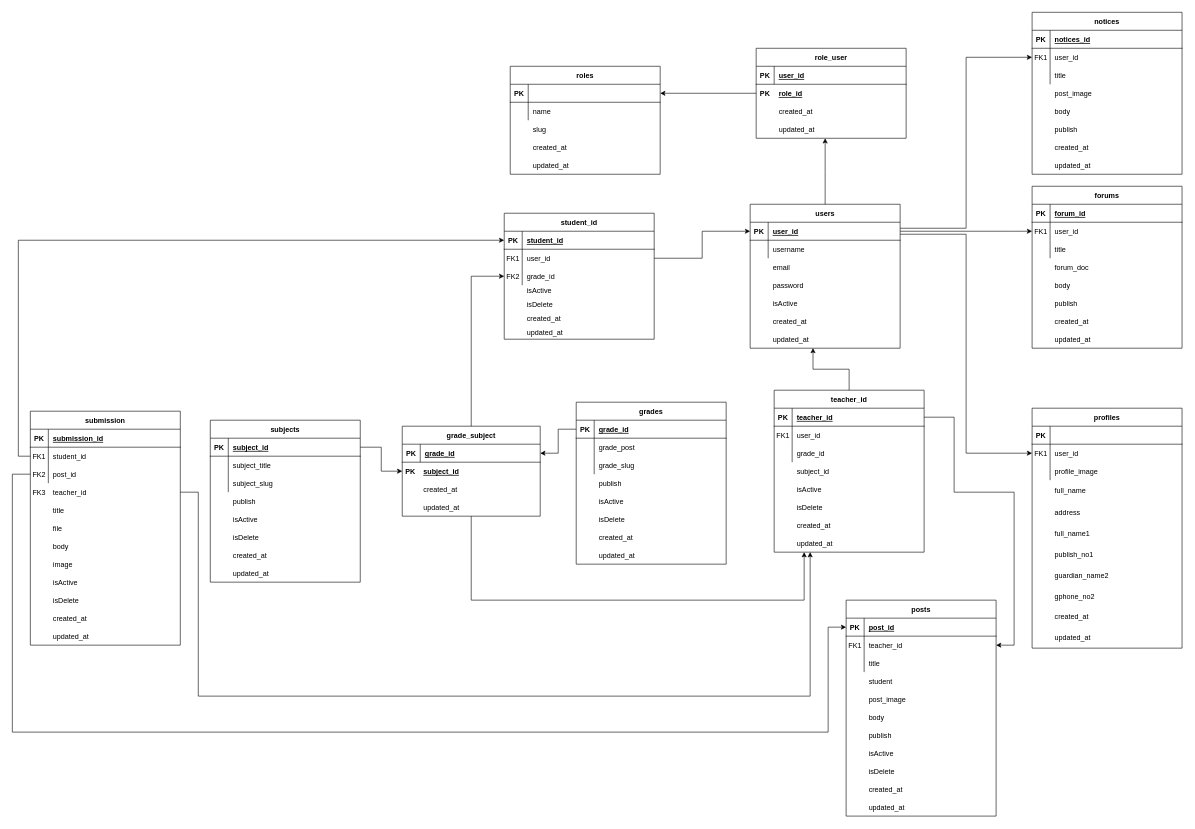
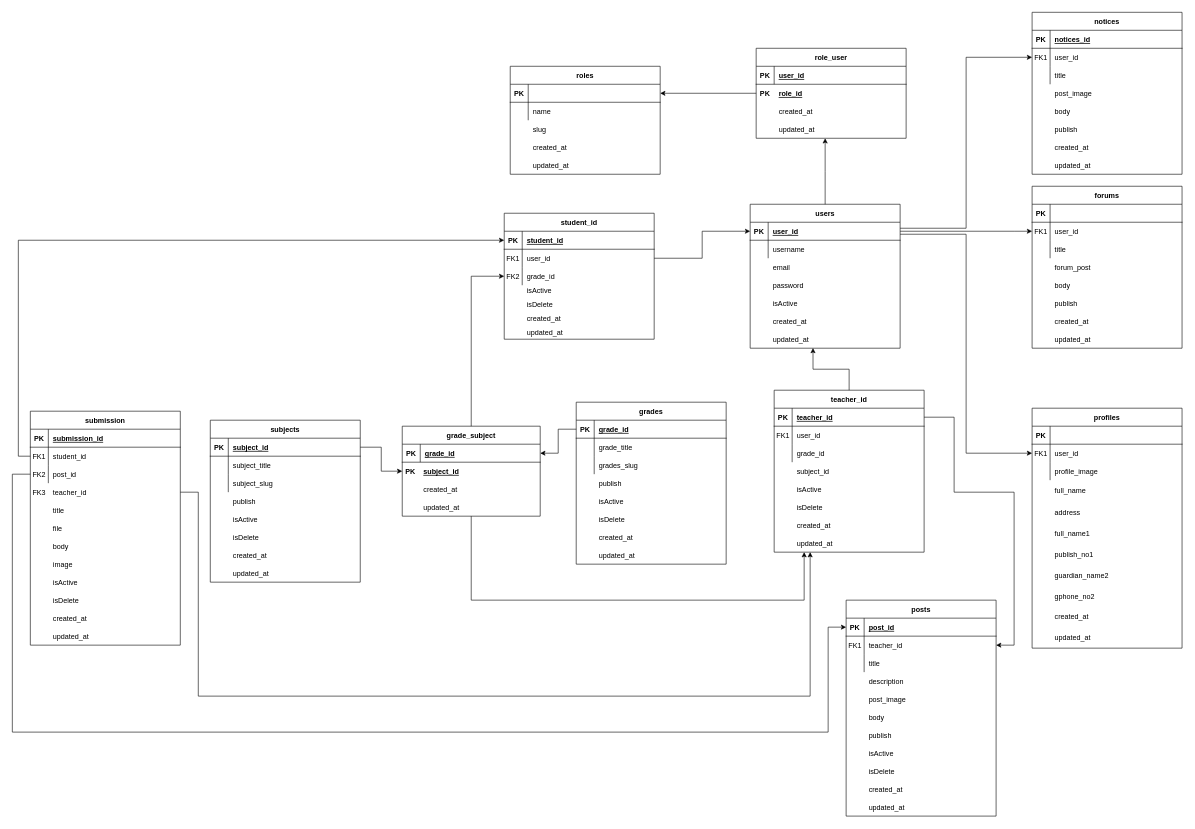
(1116, 213) -> none
(1073, 268) -> (1075, 268)
(619, 448) -> (619, 448)
(618, 466) -> (620, 466)
(883, 682) -> (889, 682)
